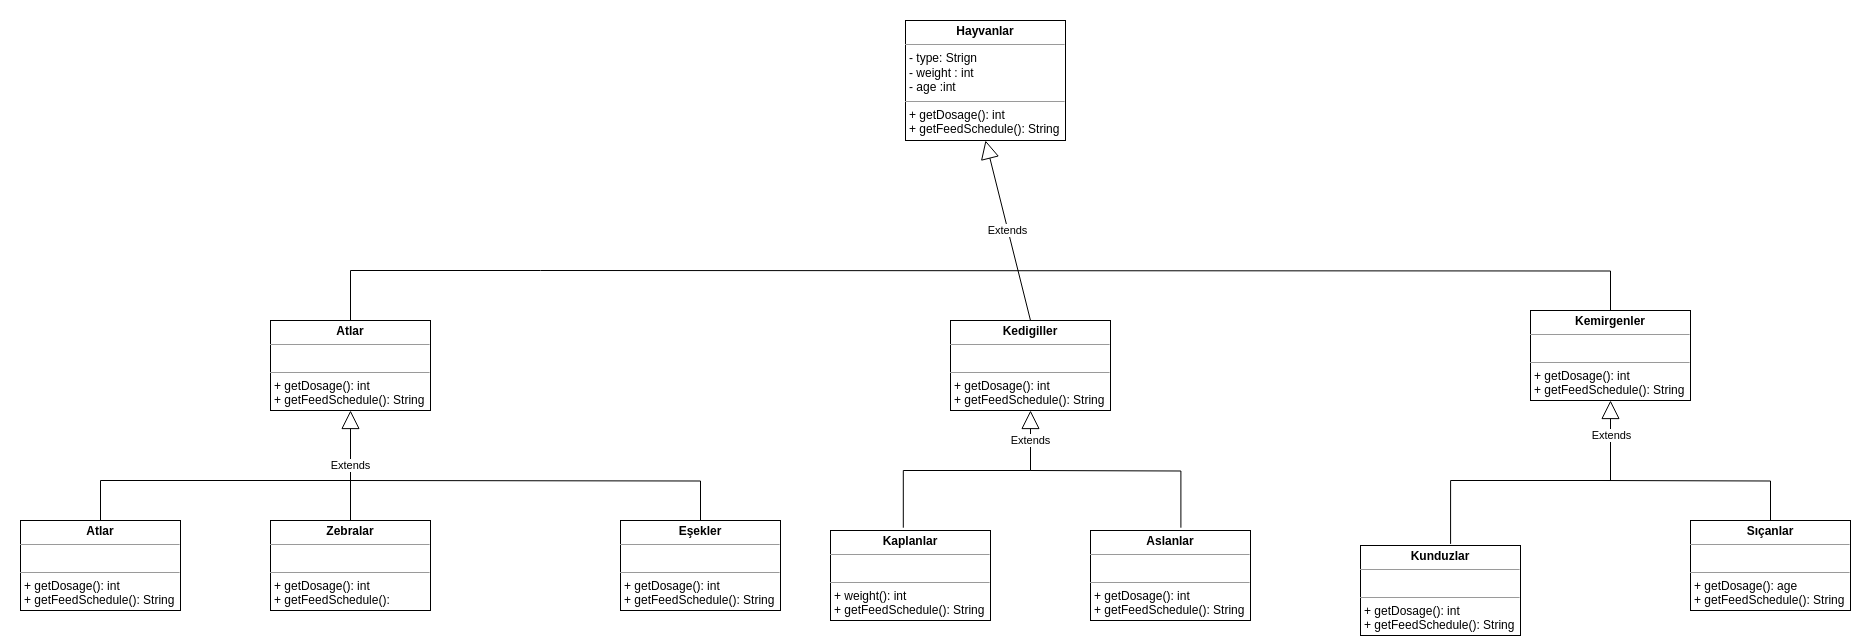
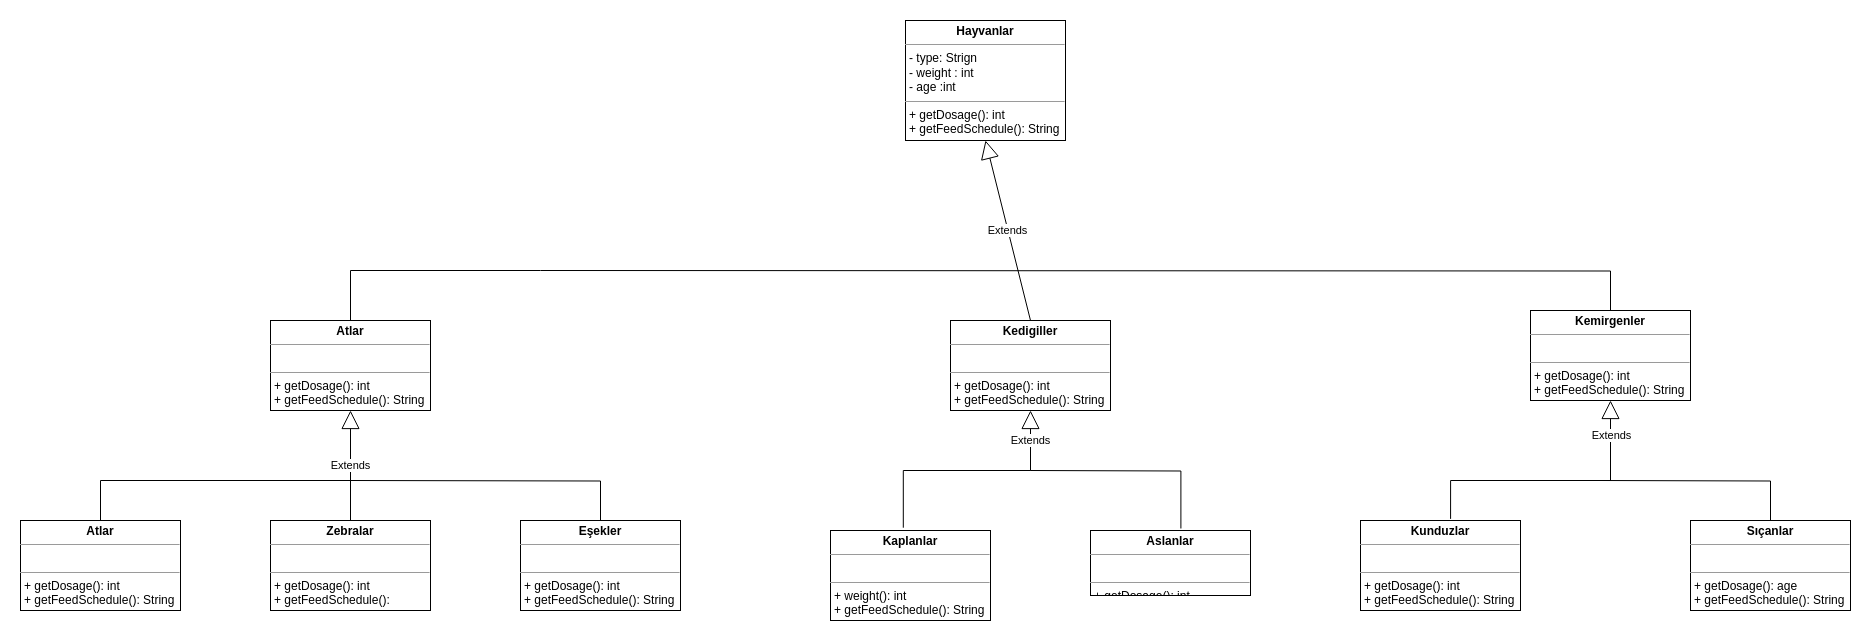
(701, 566) -> (601, 566)
(1171, 576) -> (1171, 563)
(1441, 591) -> (1441, 566)
